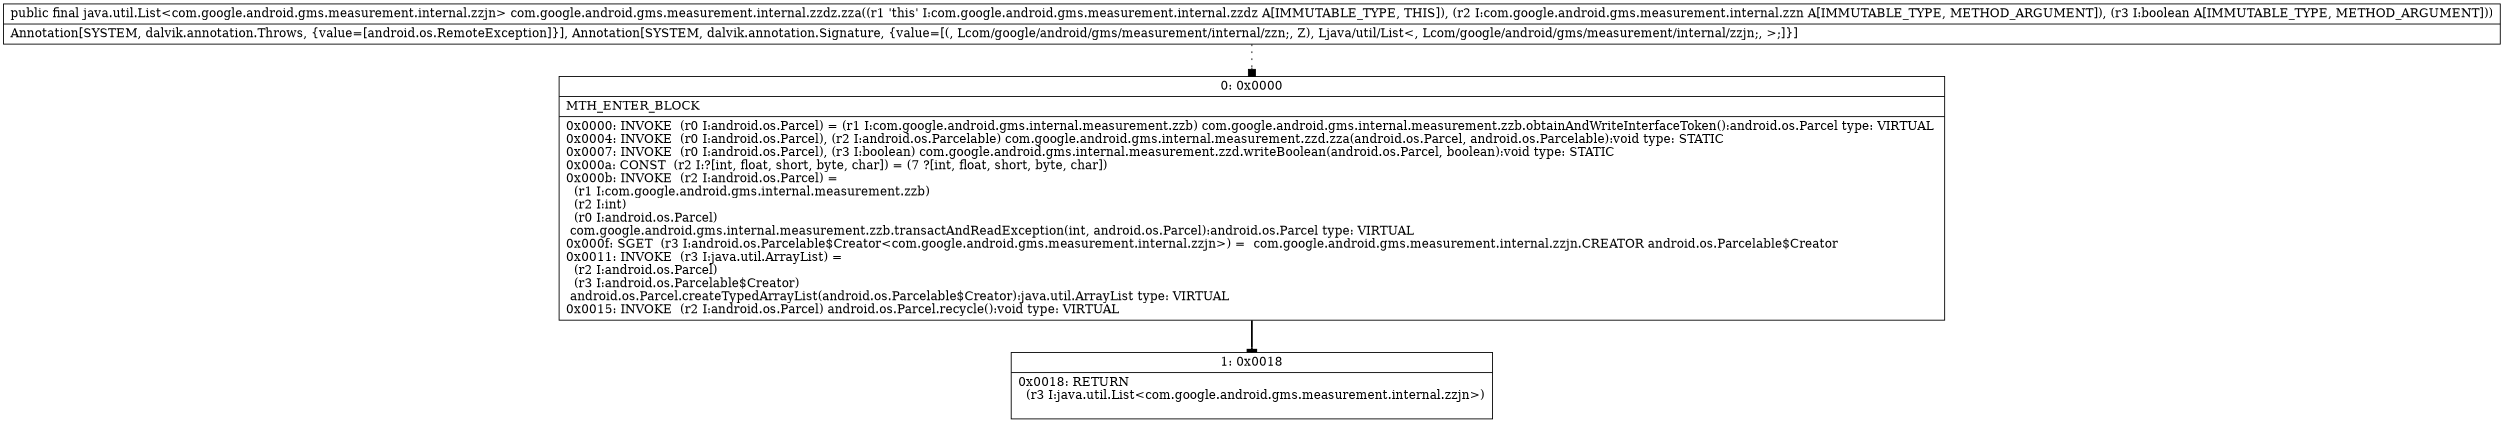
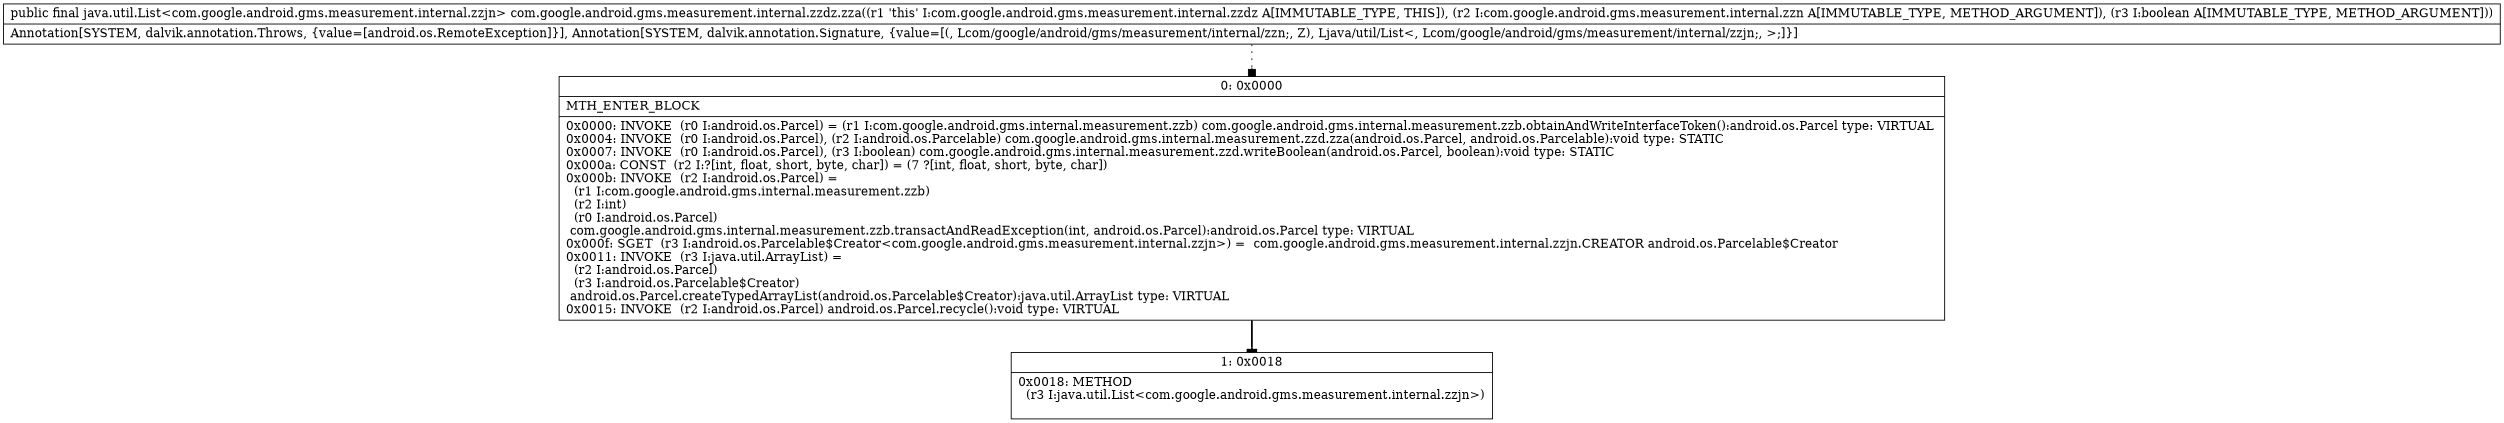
(1078, 382) -> (1079, 382)
